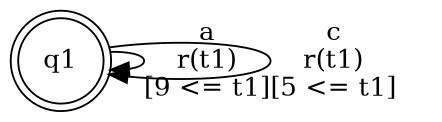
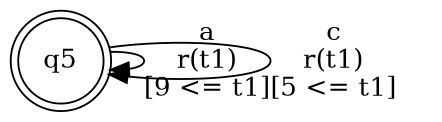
(61, 61) -> (61, 61)
